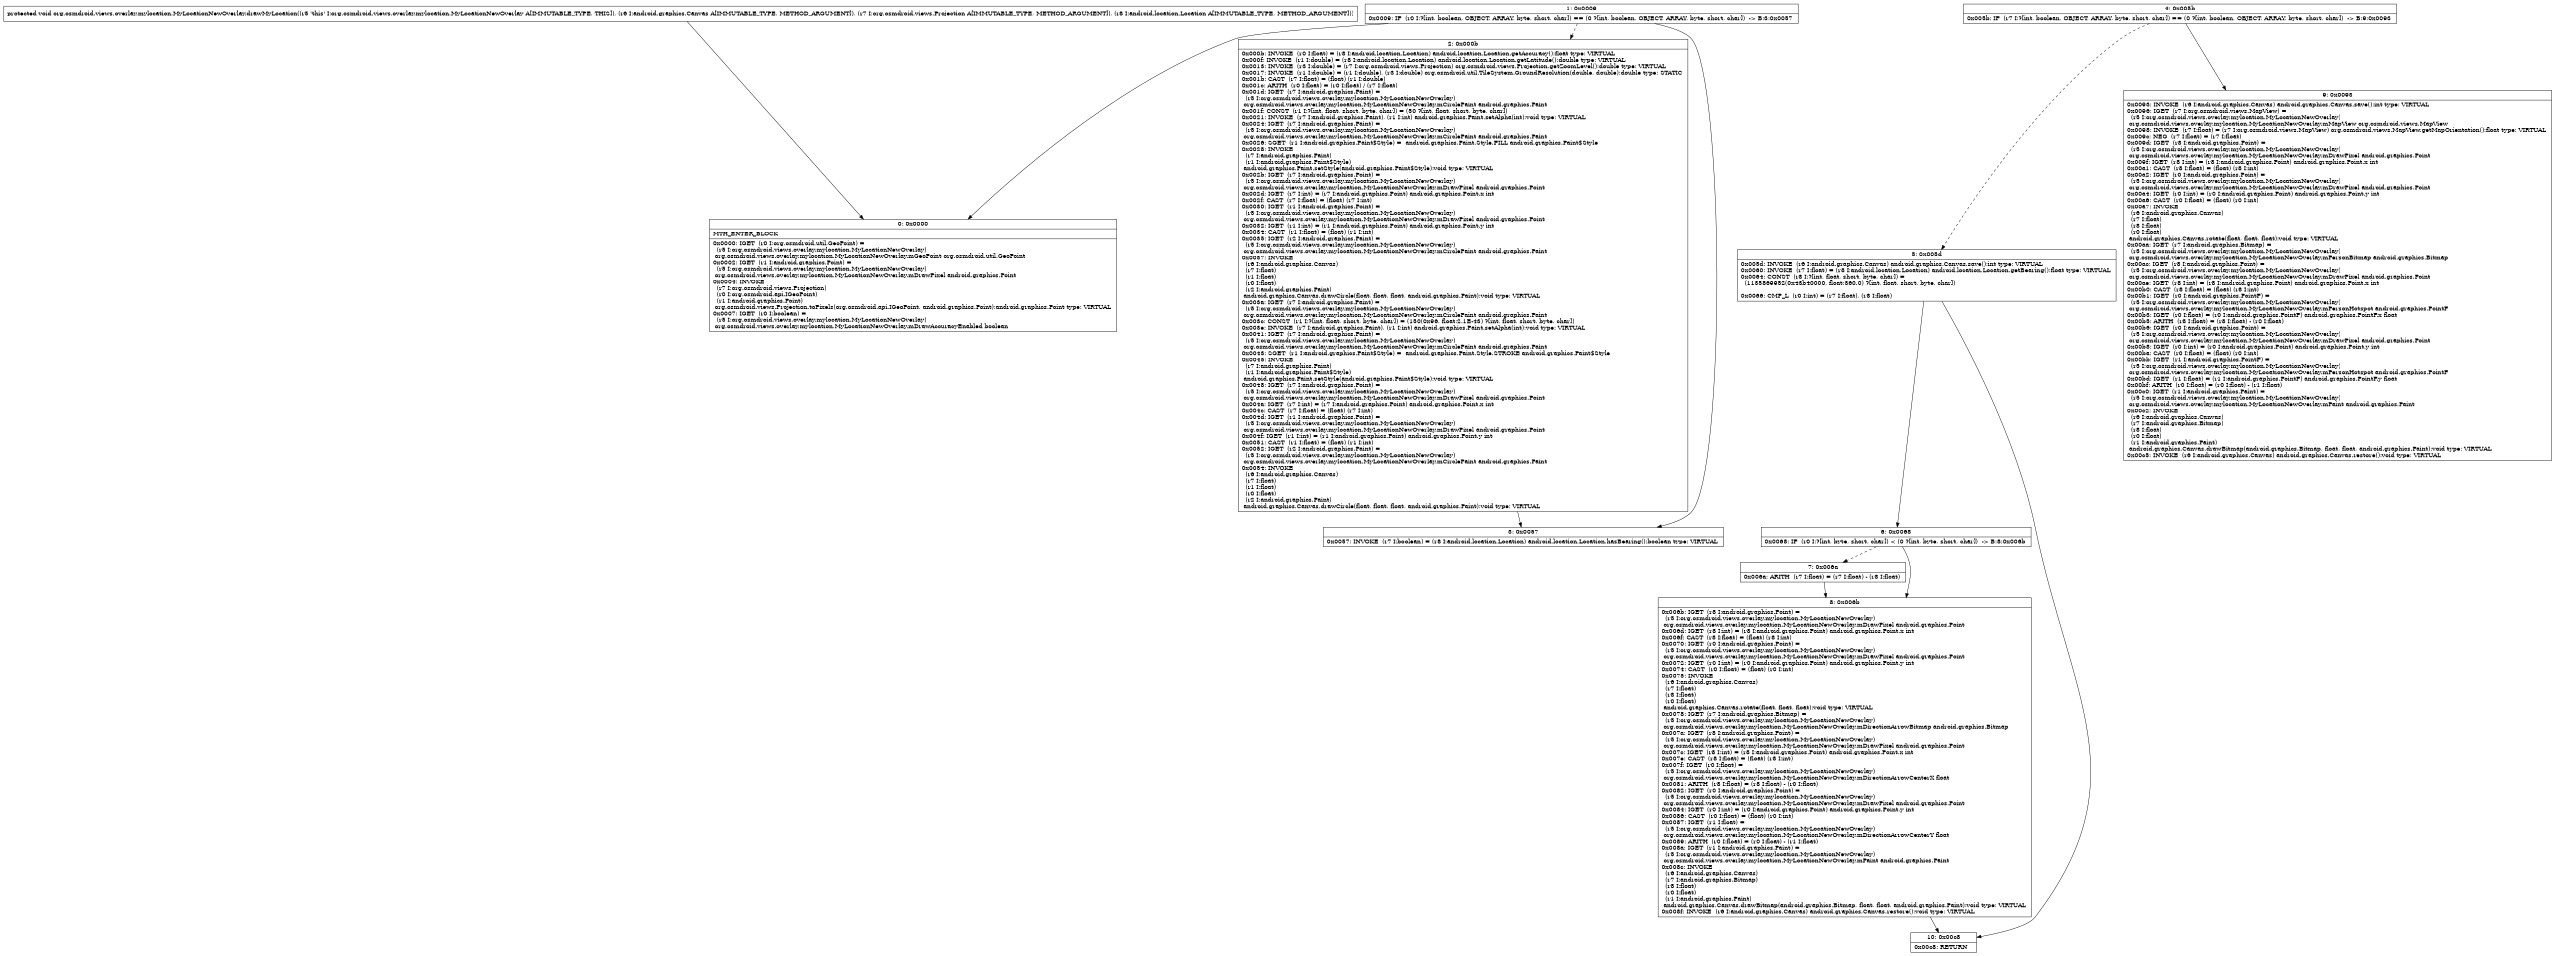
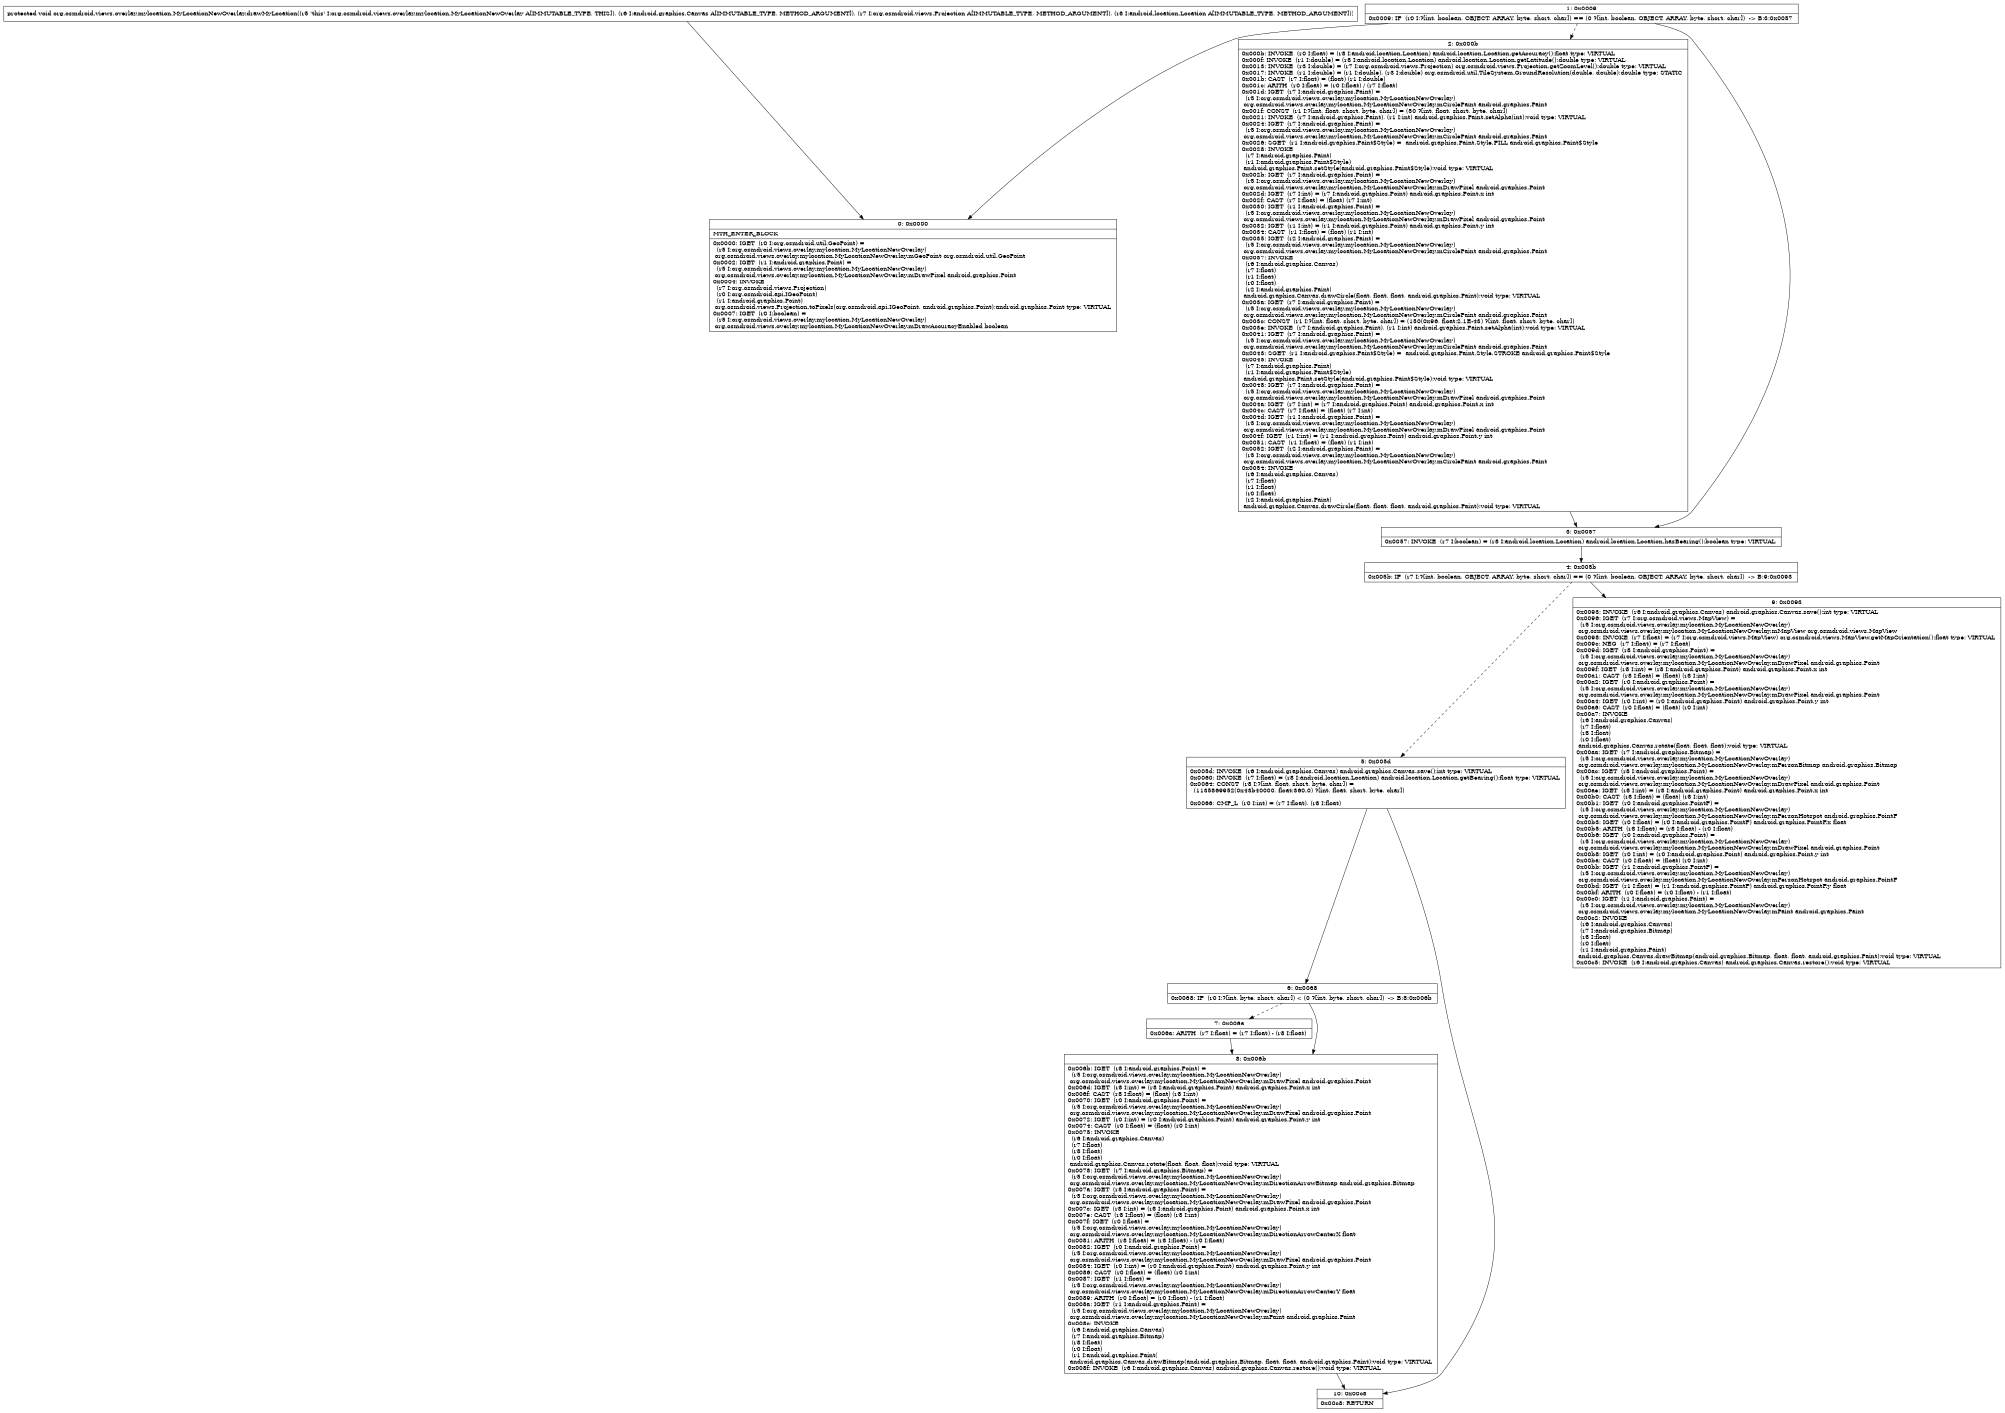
none -> (1581, 552)
